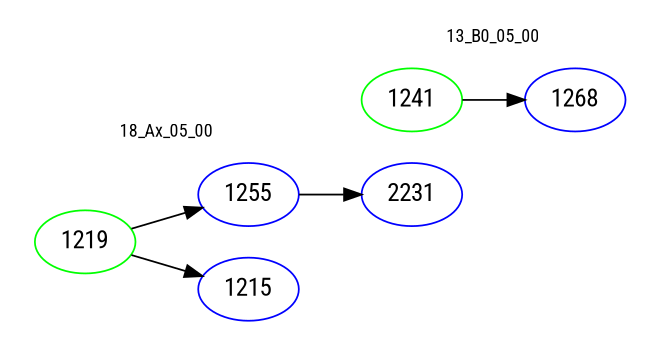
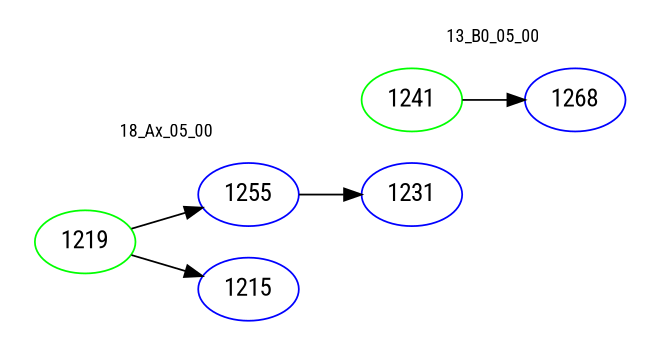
(412, 195) -> (412, 195)
